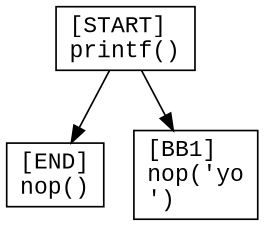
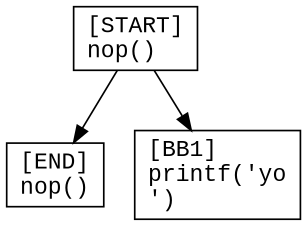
(126, 38) -> (136, 38)
(196, 175) -> (218, 175)
